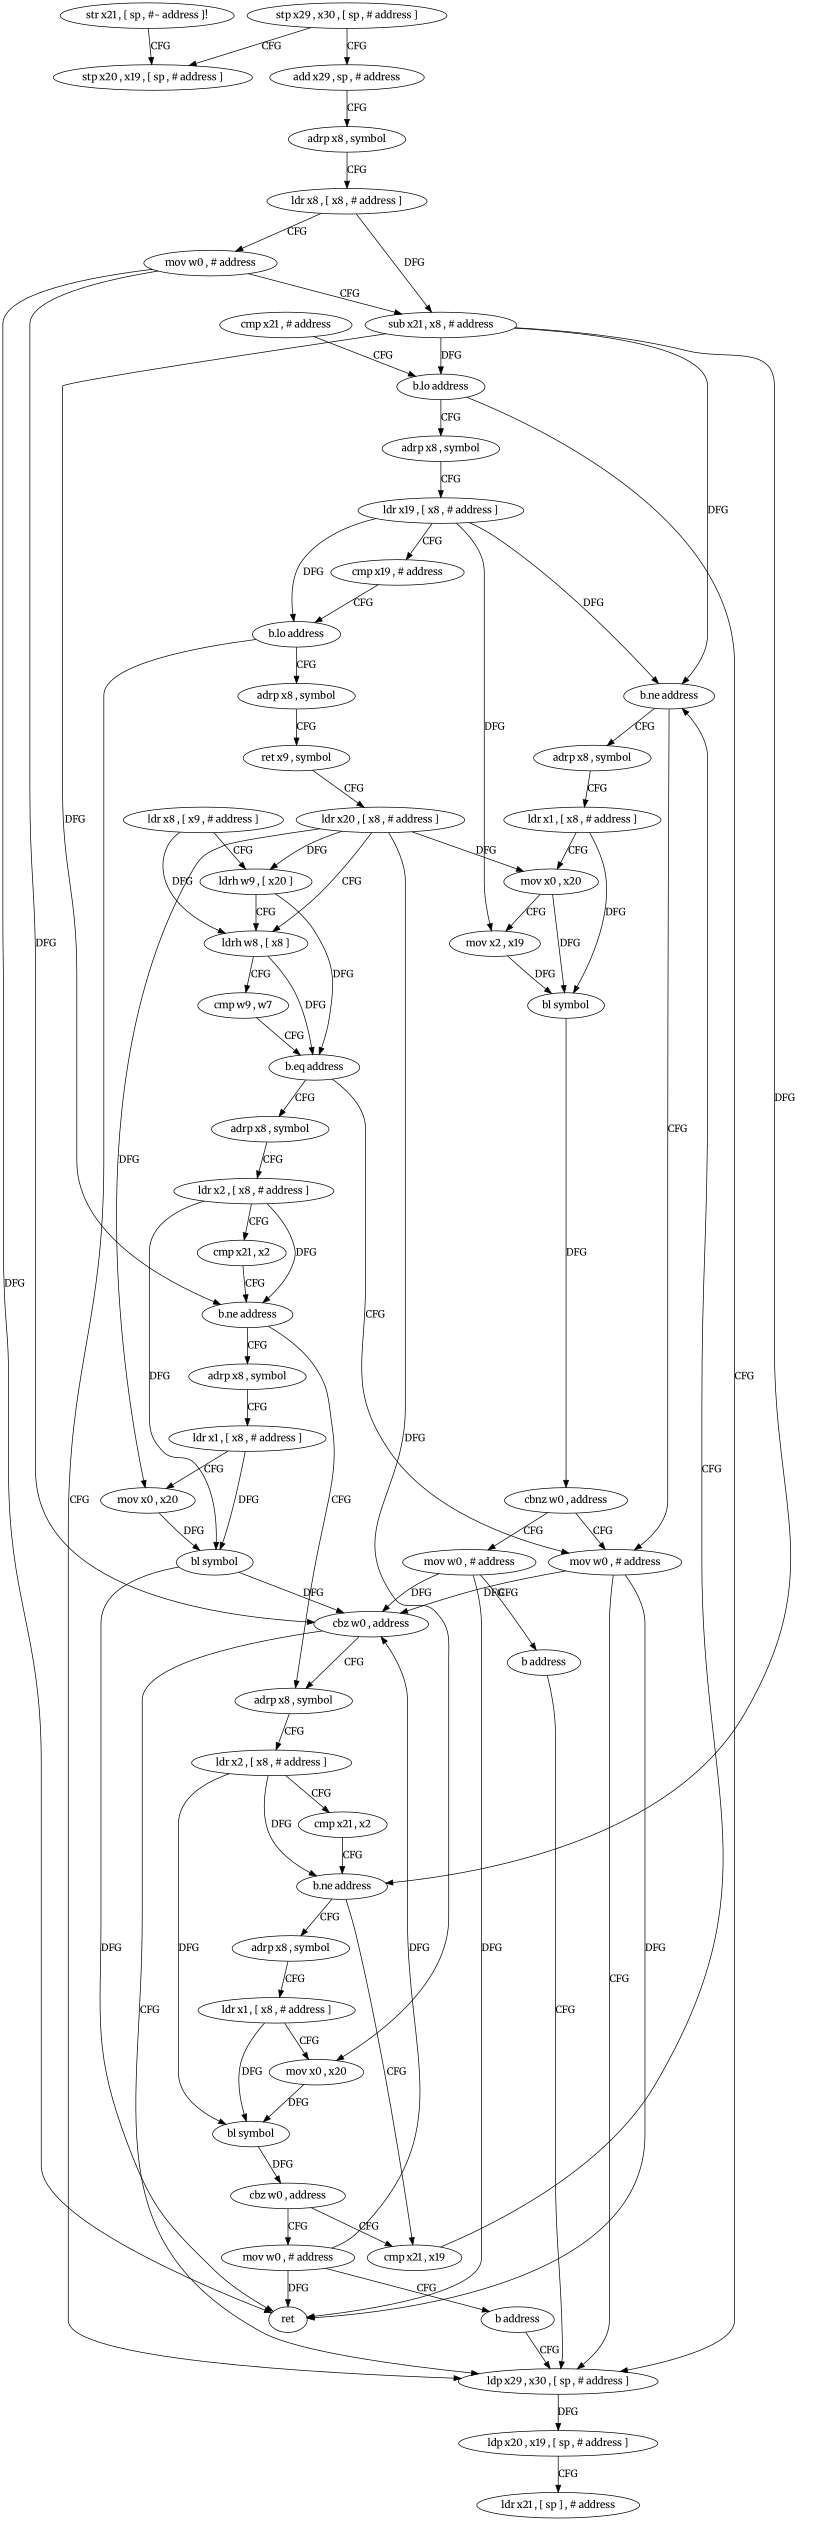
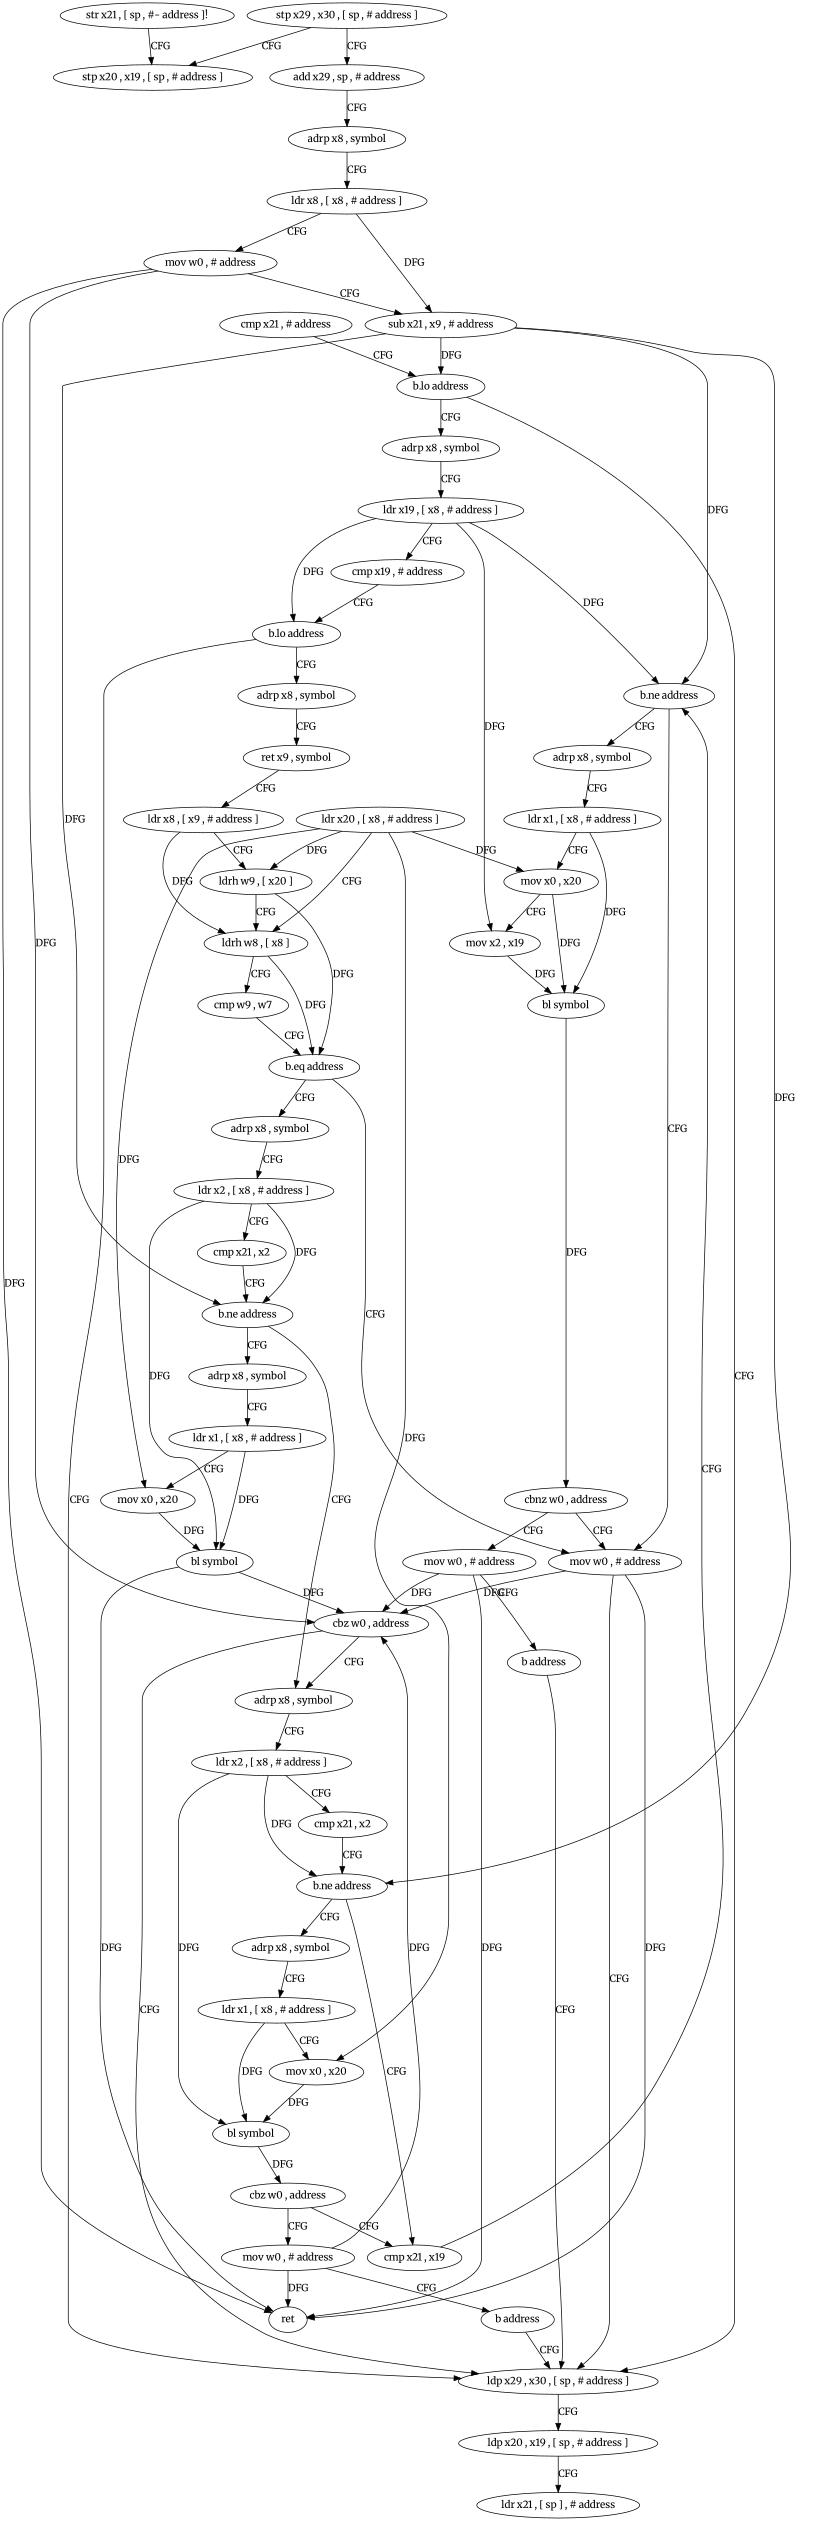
(441, 325) -> (441, 325)
(335, 787) -> (253, 787)
(568, 2412) -> (568, 2412)
